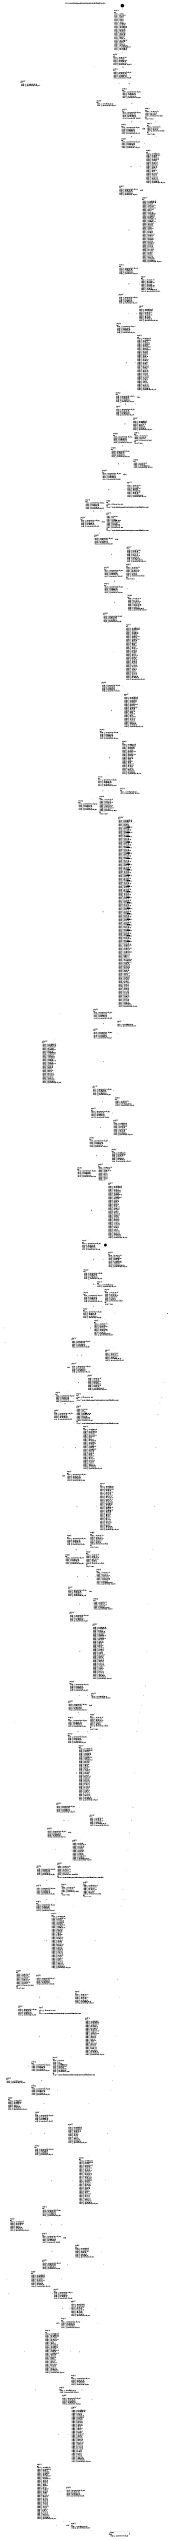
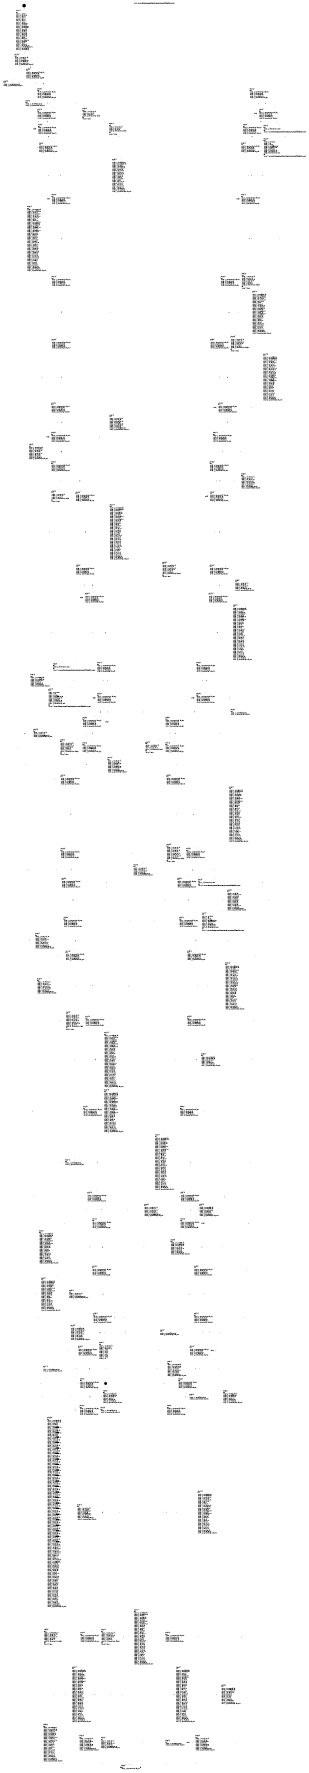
(92, 1313) -> none
(80, 1871) -> none
